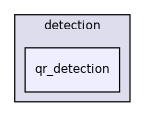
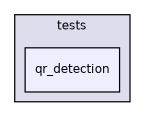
(72, 26) -> (72, 26)
